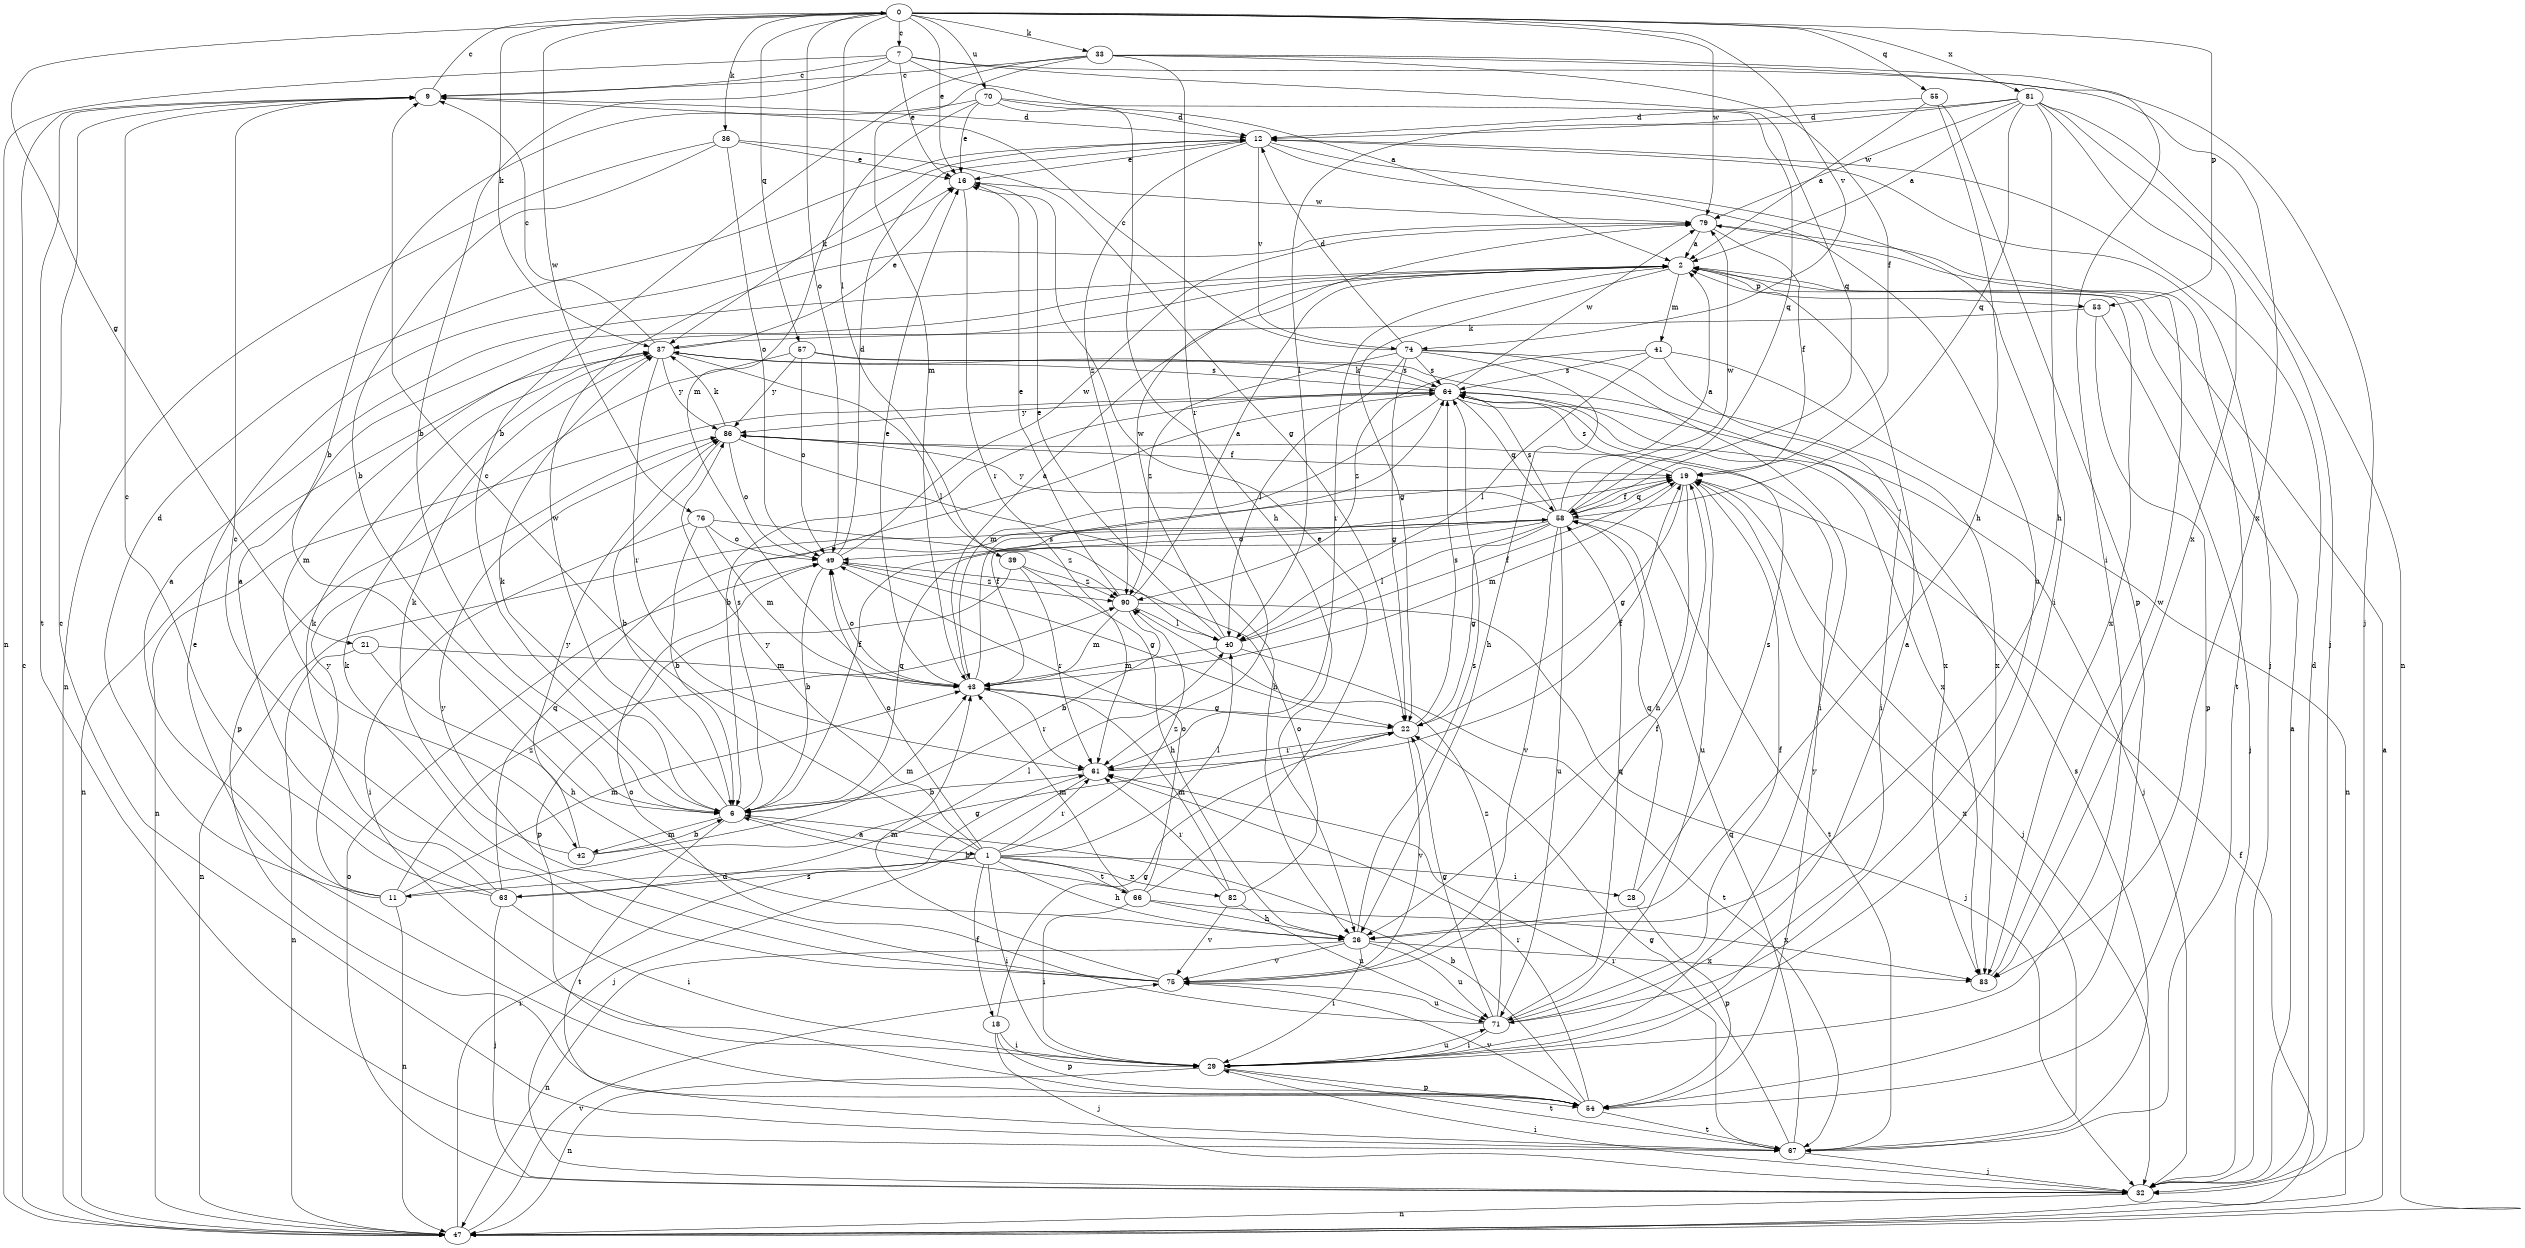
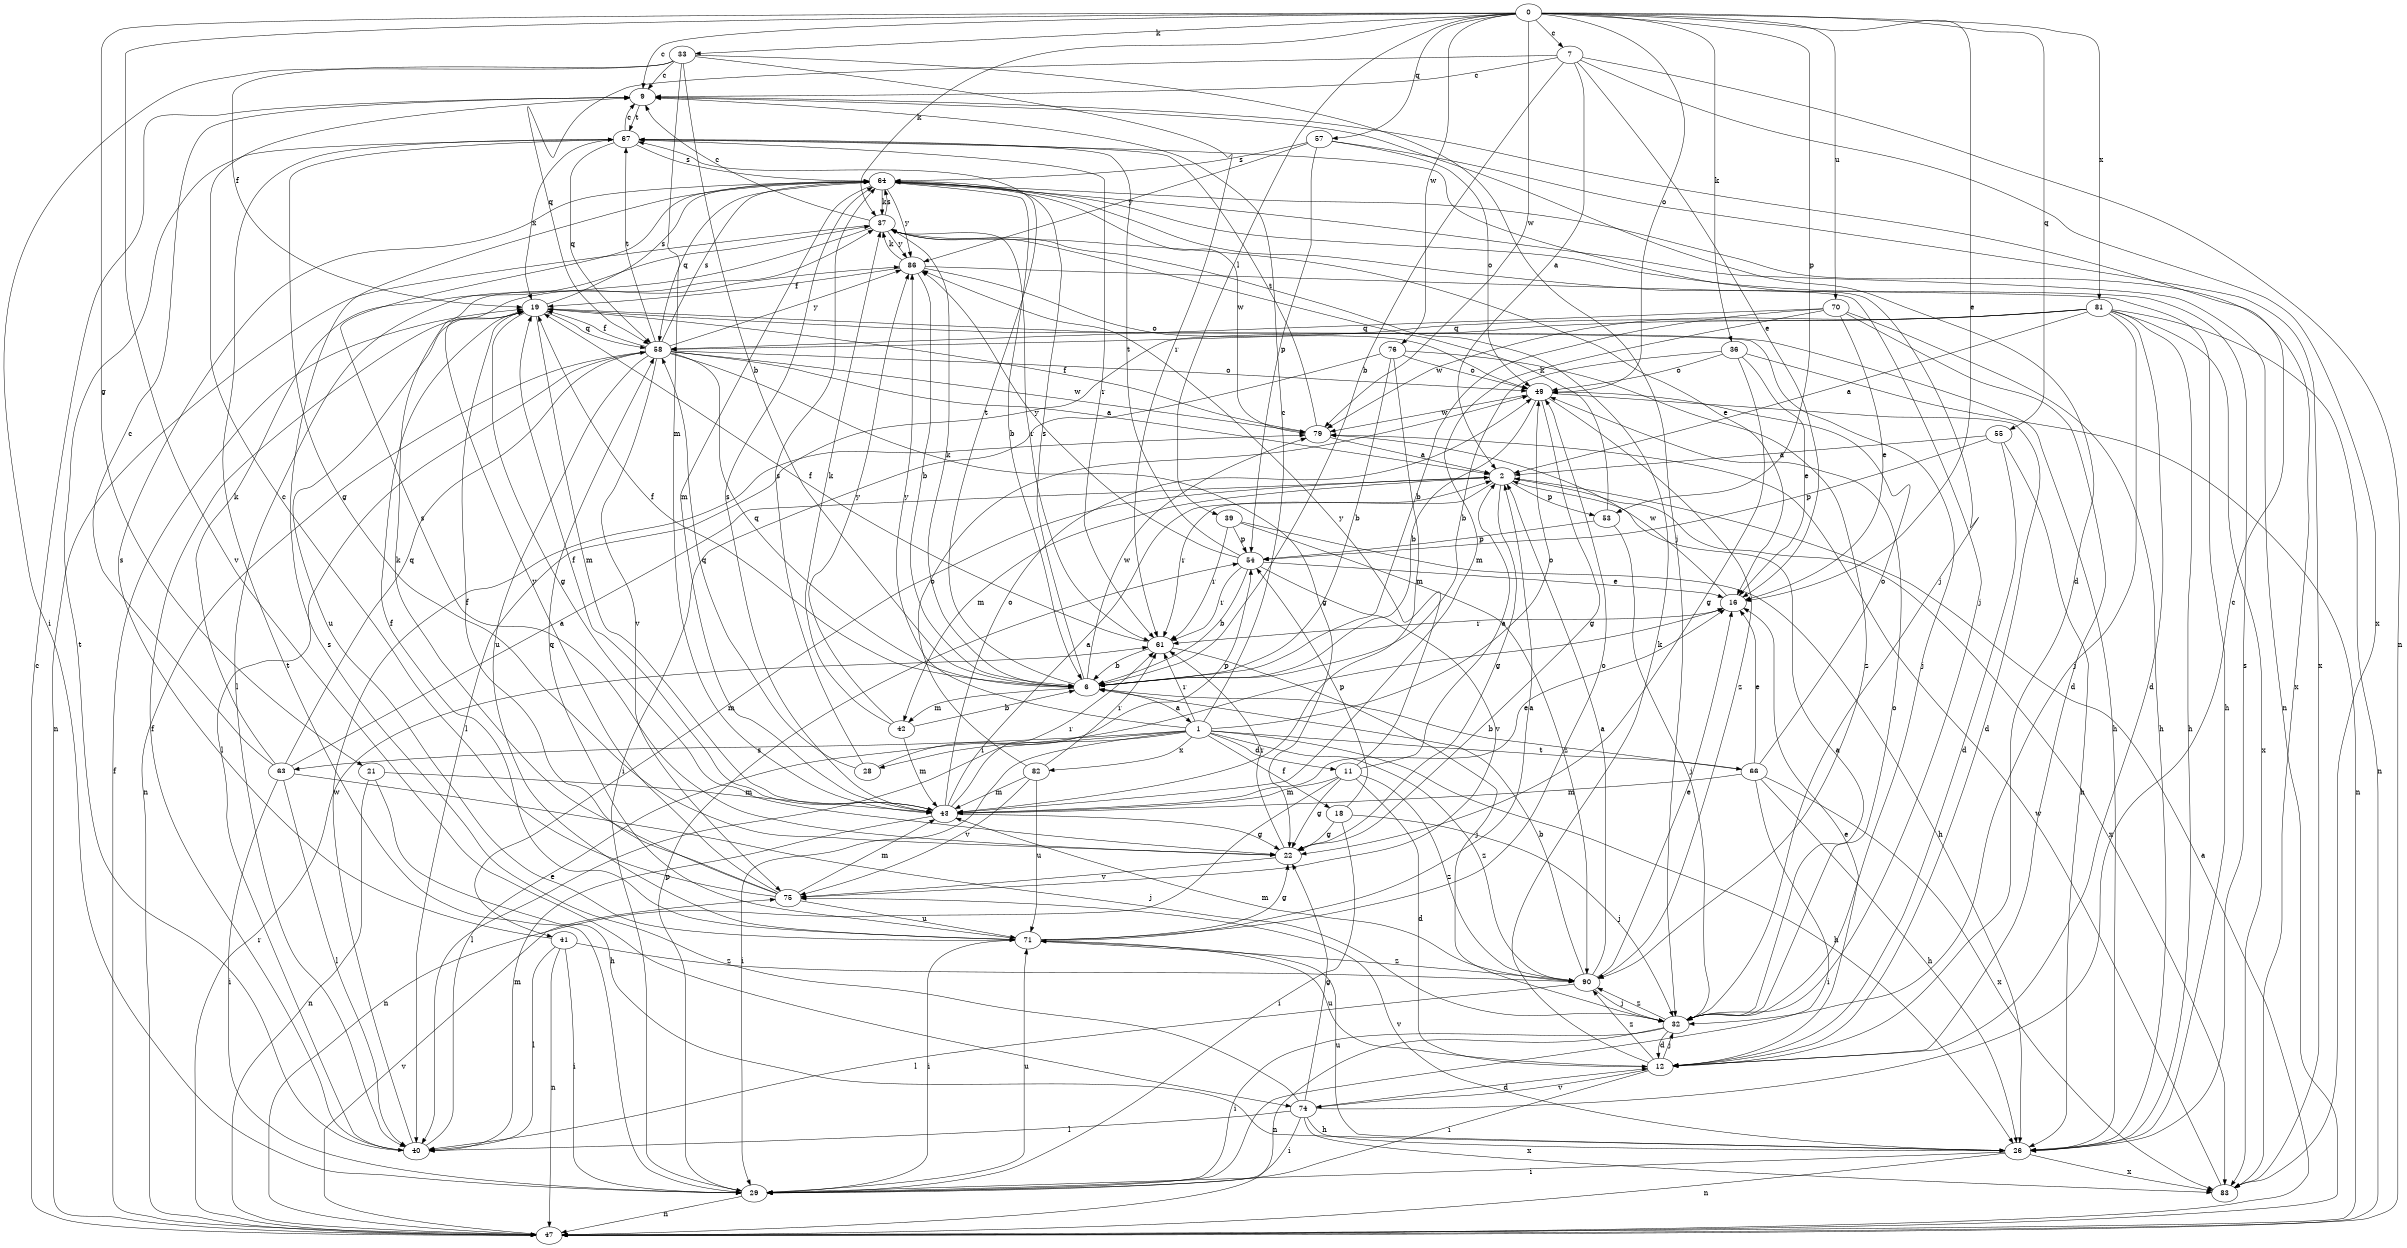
(644, 17) -> (1066, 20)
(1195, 404) -> (1634, 1005)
(1103, 666) -> (589, 890)
